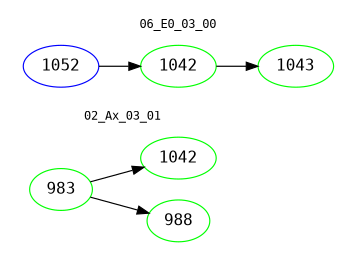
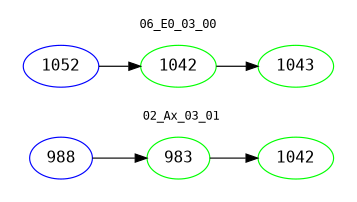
(114, 204) -> (114, 158)
(178, 221) -> (61, 158)
